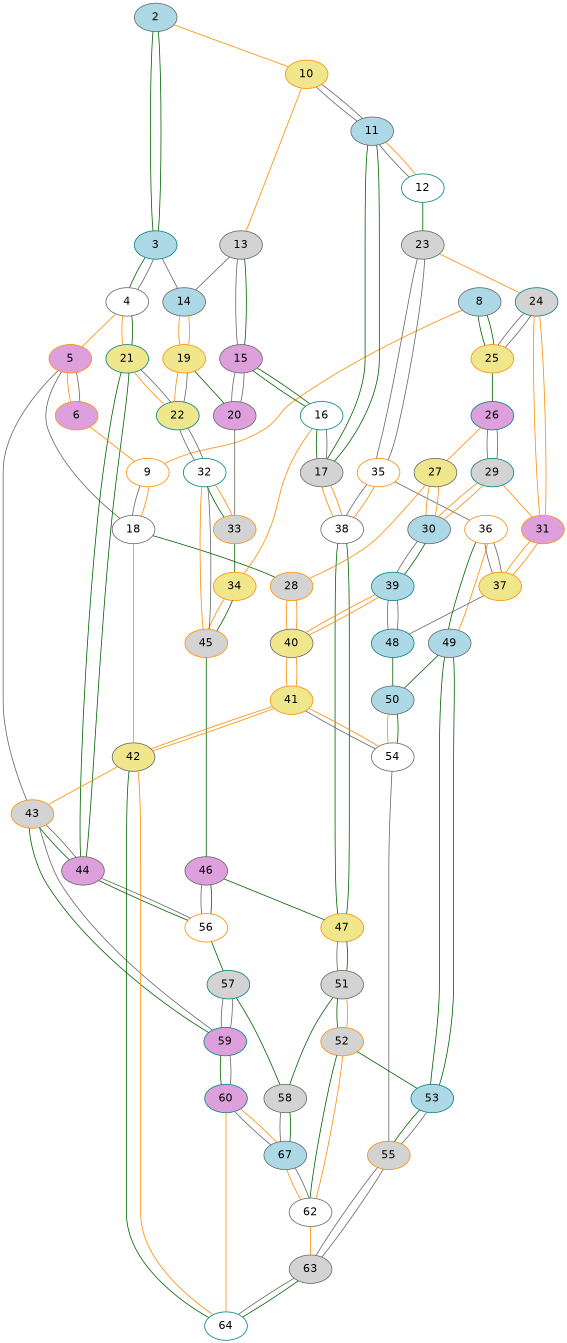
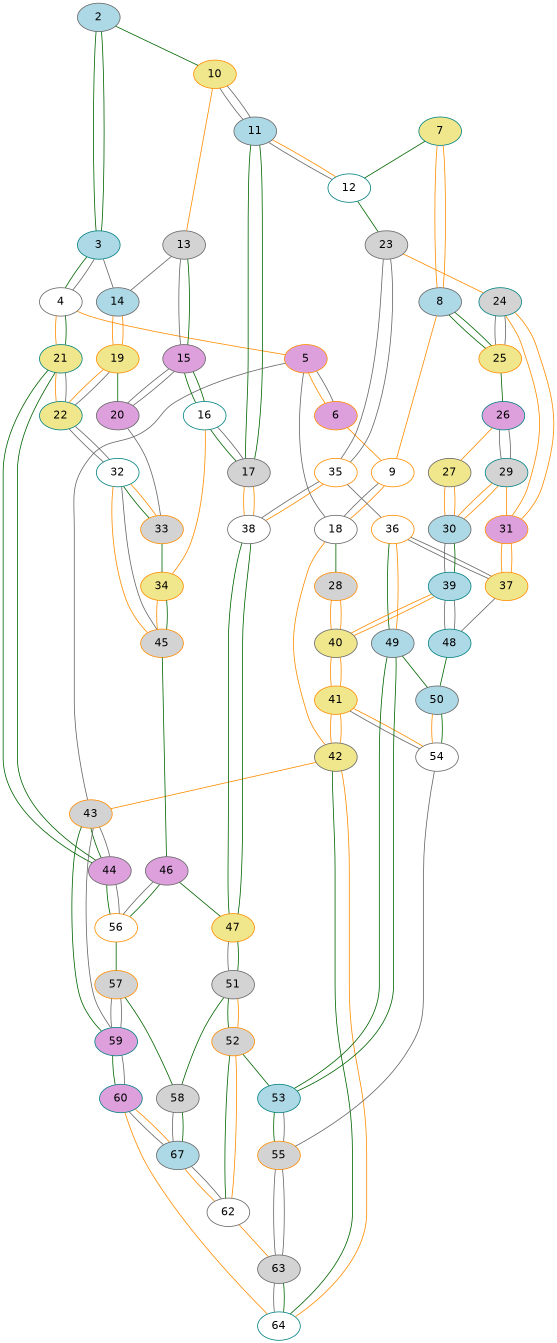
(231, 46) -> (157, 46)
none -> (440, 131)
(374, 541) -> none
(228, 985) -> (116, 985)
